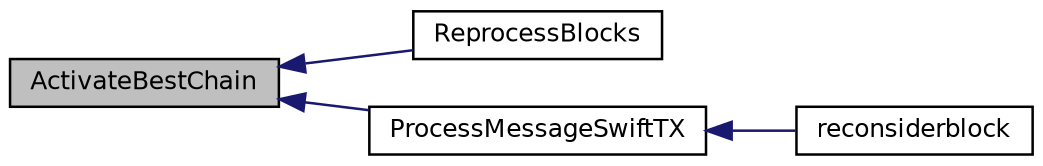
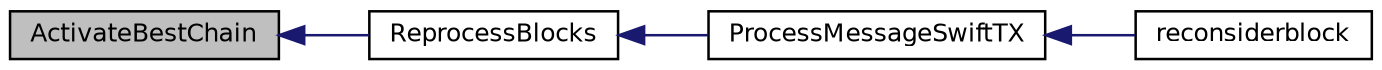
(337, 106) -> (676, 35)
